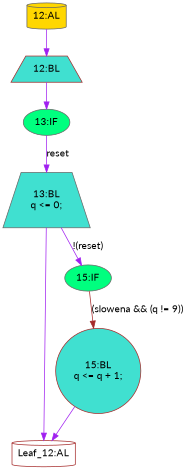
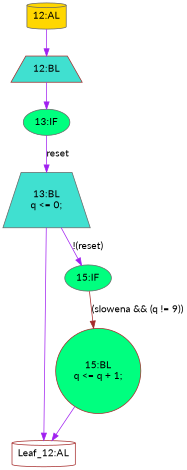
(98, 371) -> (98, 371)
